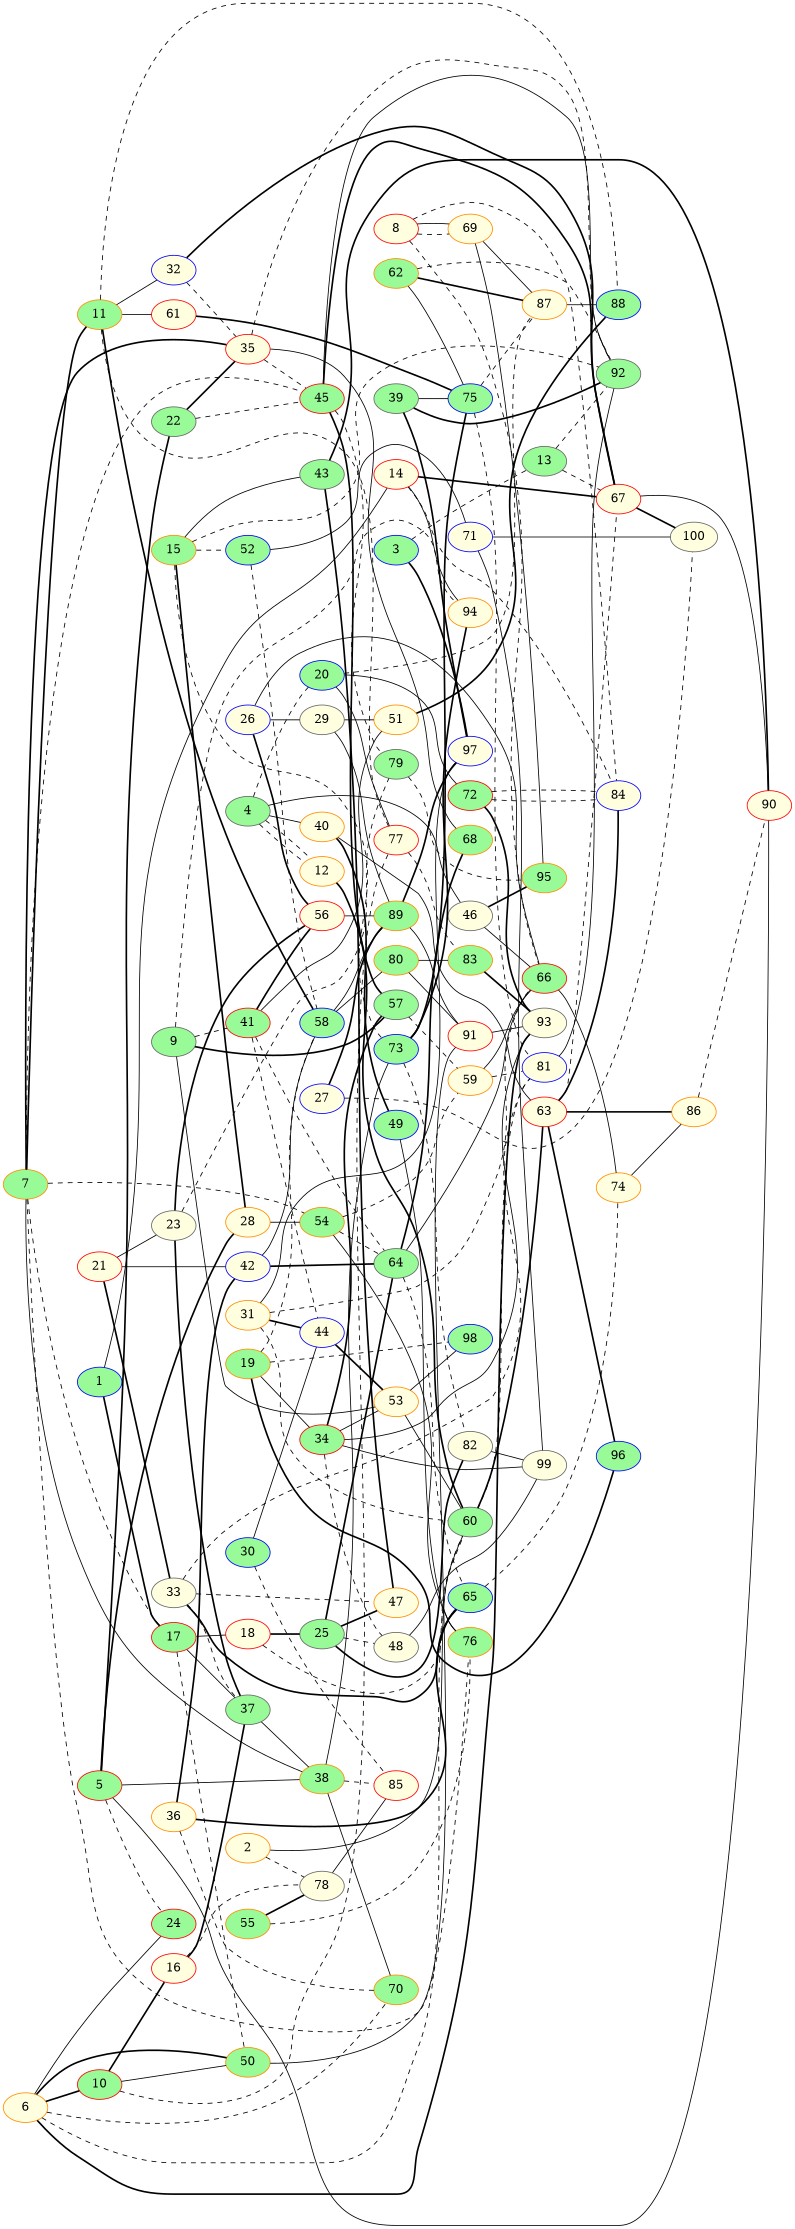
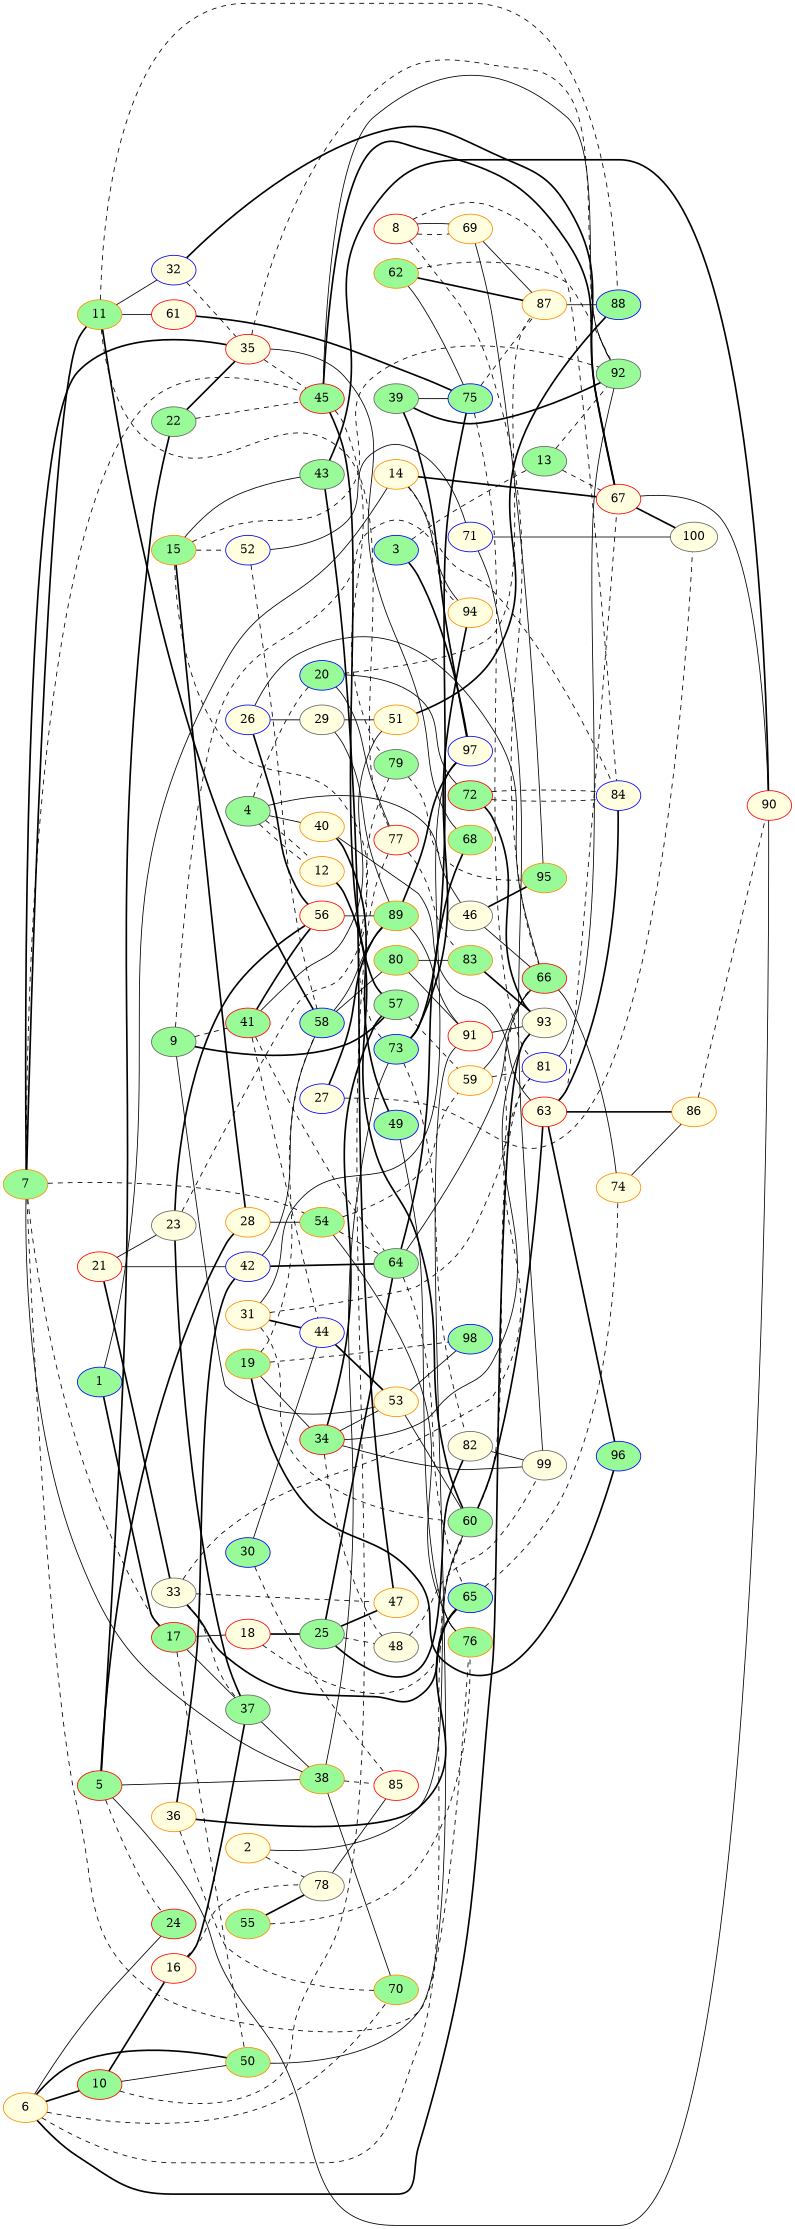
(396, 474) -> (396, 474)
(248, 550) -> (248, 550)
(474, 1558) -> (474, 1558)
